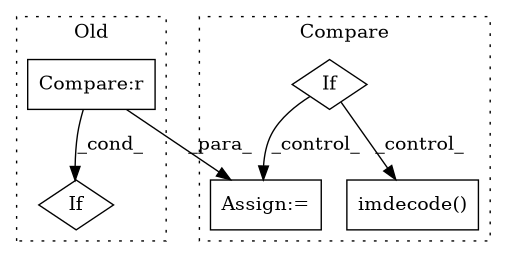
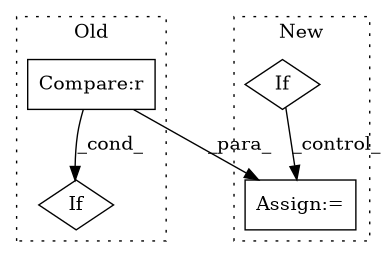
(345, 33) -> (302, 33)
(413, 205) -> none
